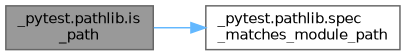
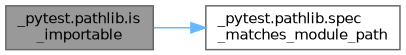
(80, 28) -> (80, 28)
